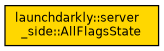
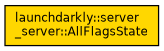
(82, 26) -> (82, 26)
